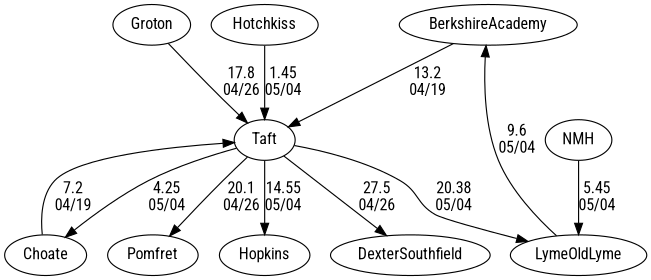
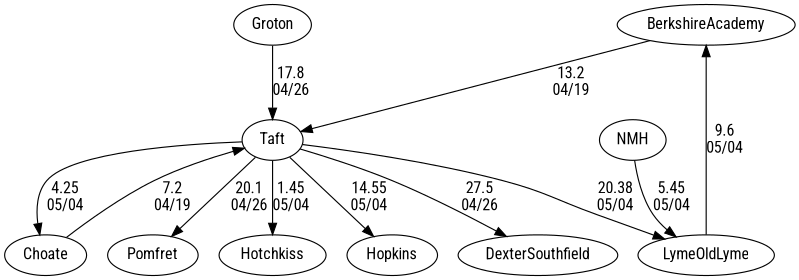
(265, 77) -> (273, 192)
